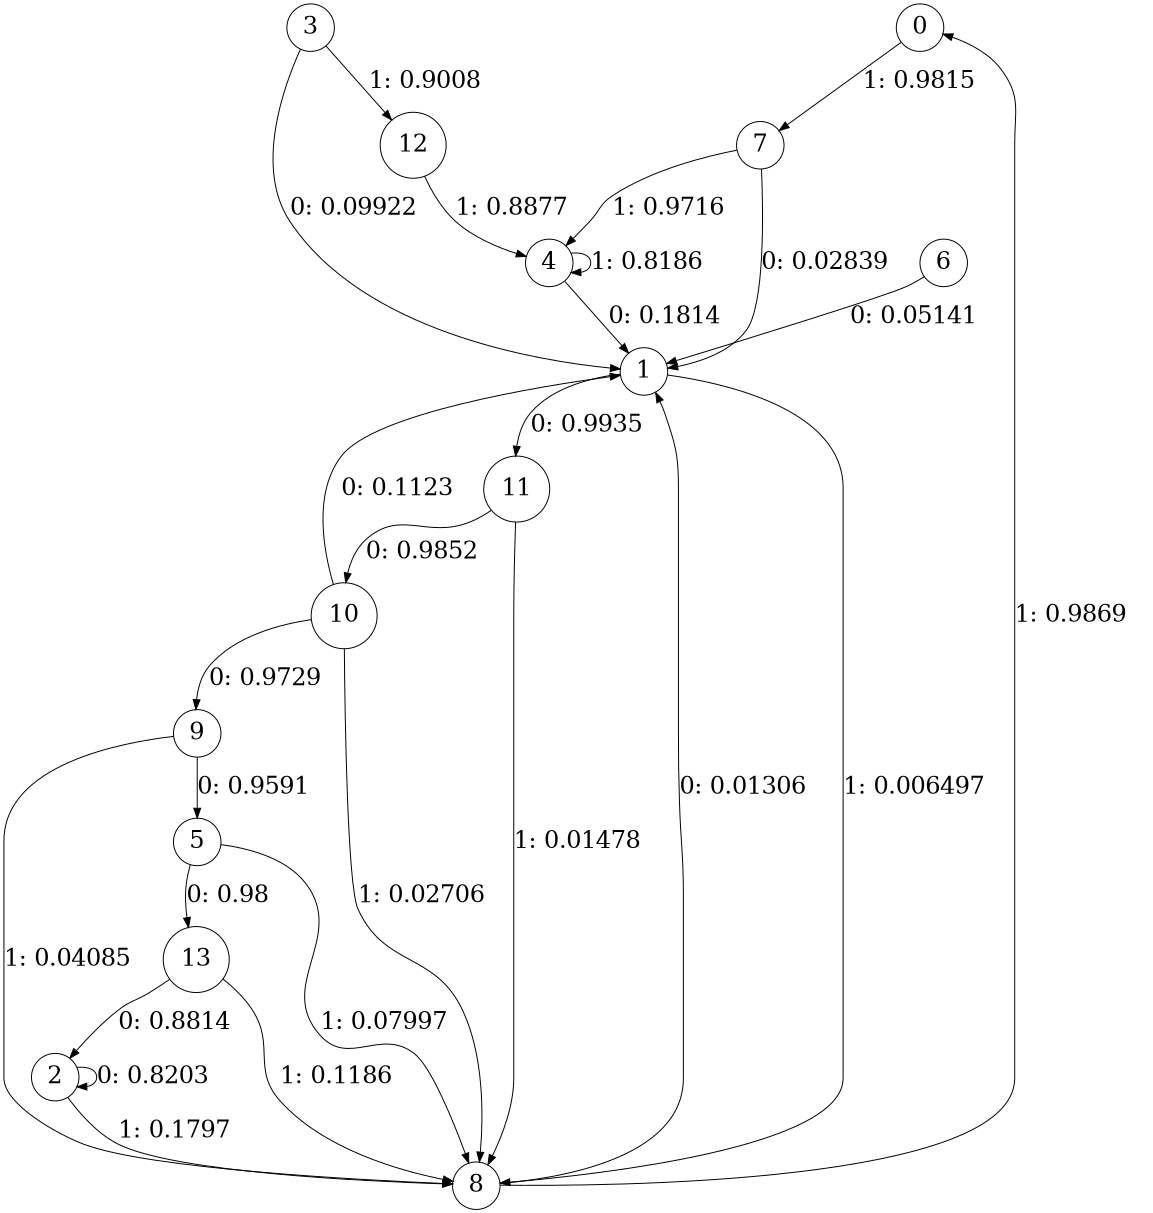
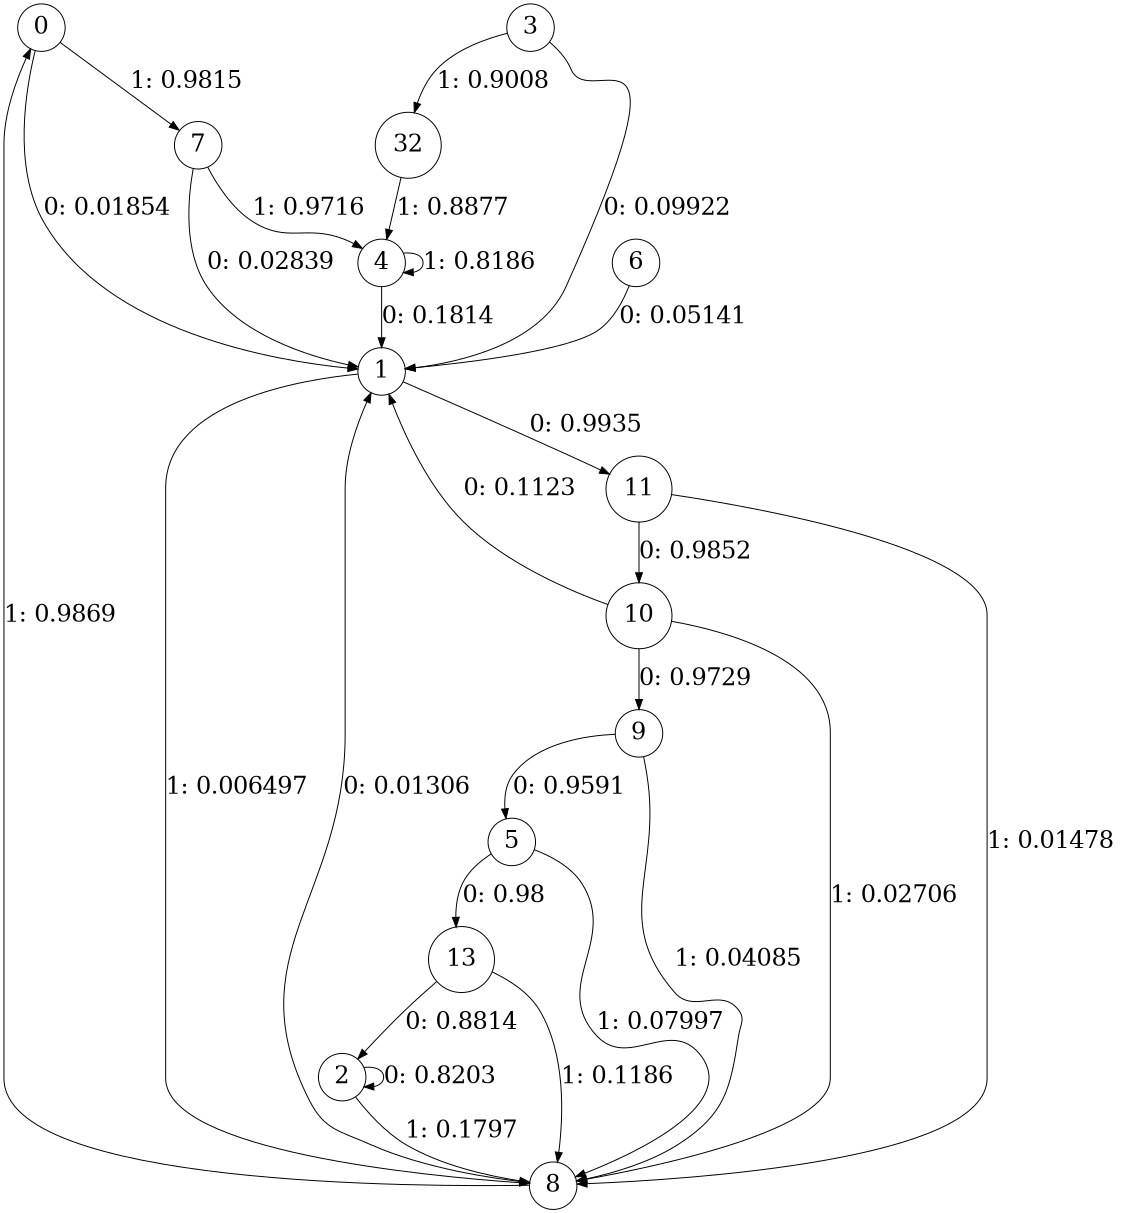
(413, 145) -> (408, 145)
none -> (102, 286)
